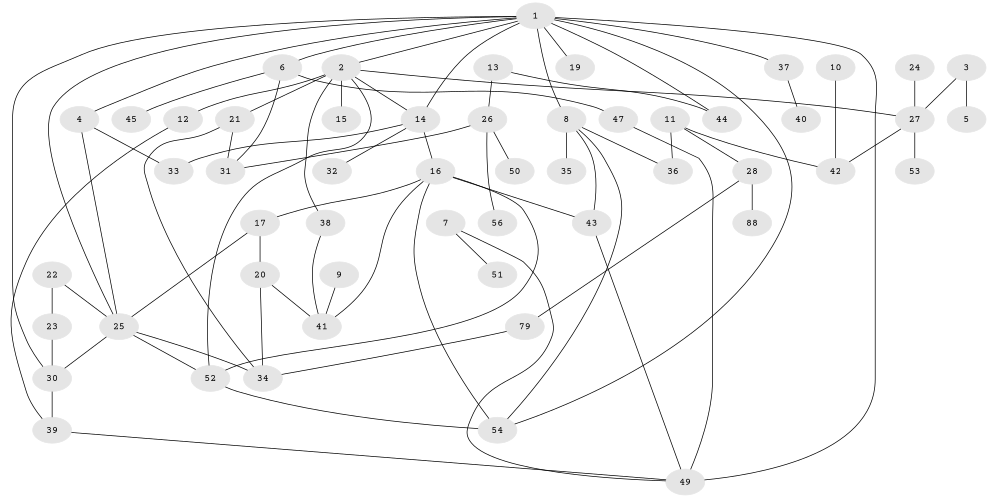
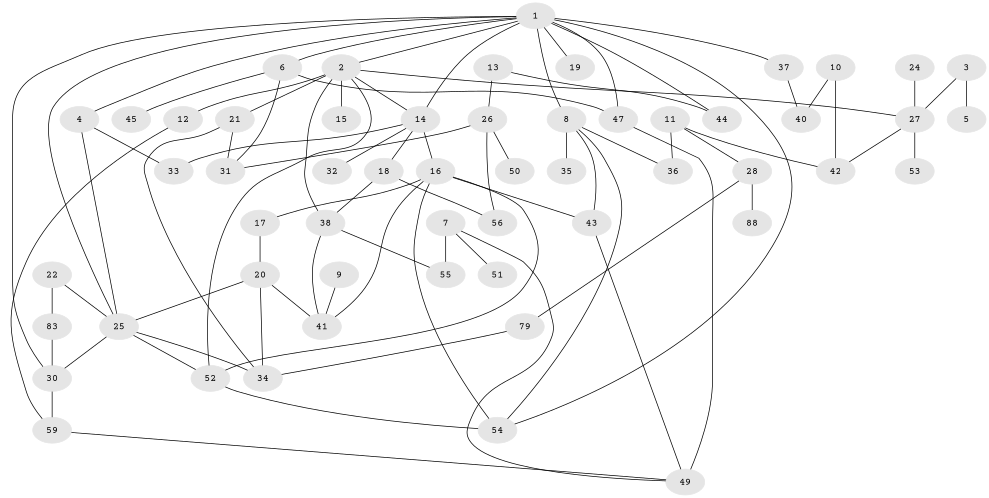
none -> (818, 94)
(875, 167) -> (600, 53)
none -> (384, 171)
(192, 273) -> (190, 301)
none -> (446, 275)
(52, 327) -> (52, 327)
(52, 430) -> (52, 430)
